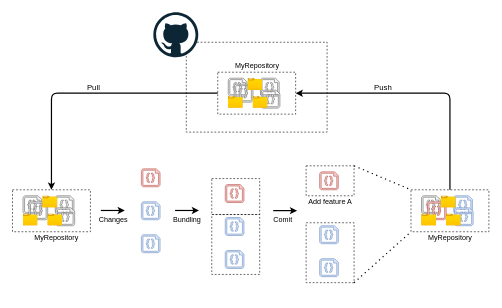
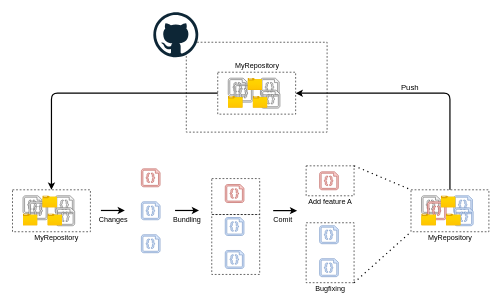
(93, 87) -> none
(383, 87) -> (410, 87)
none -> (330, 289)
